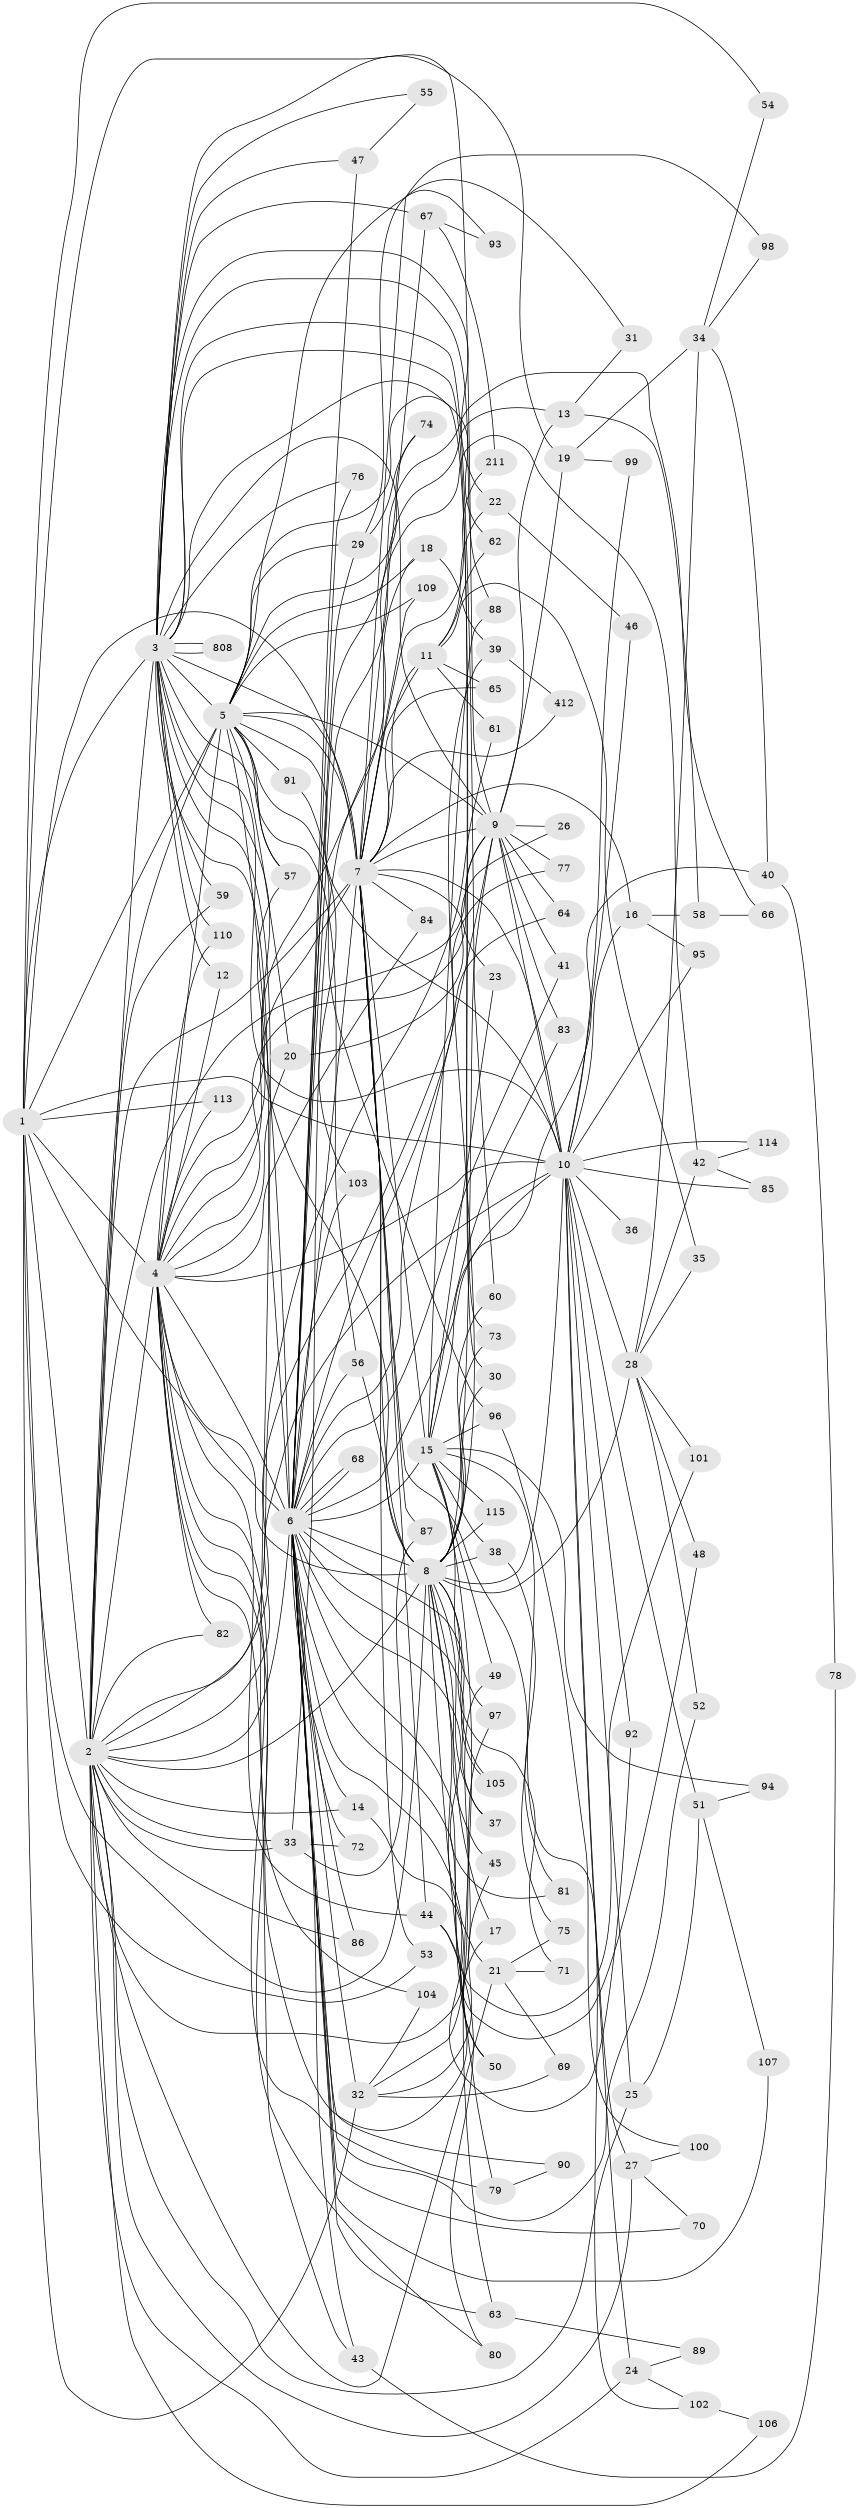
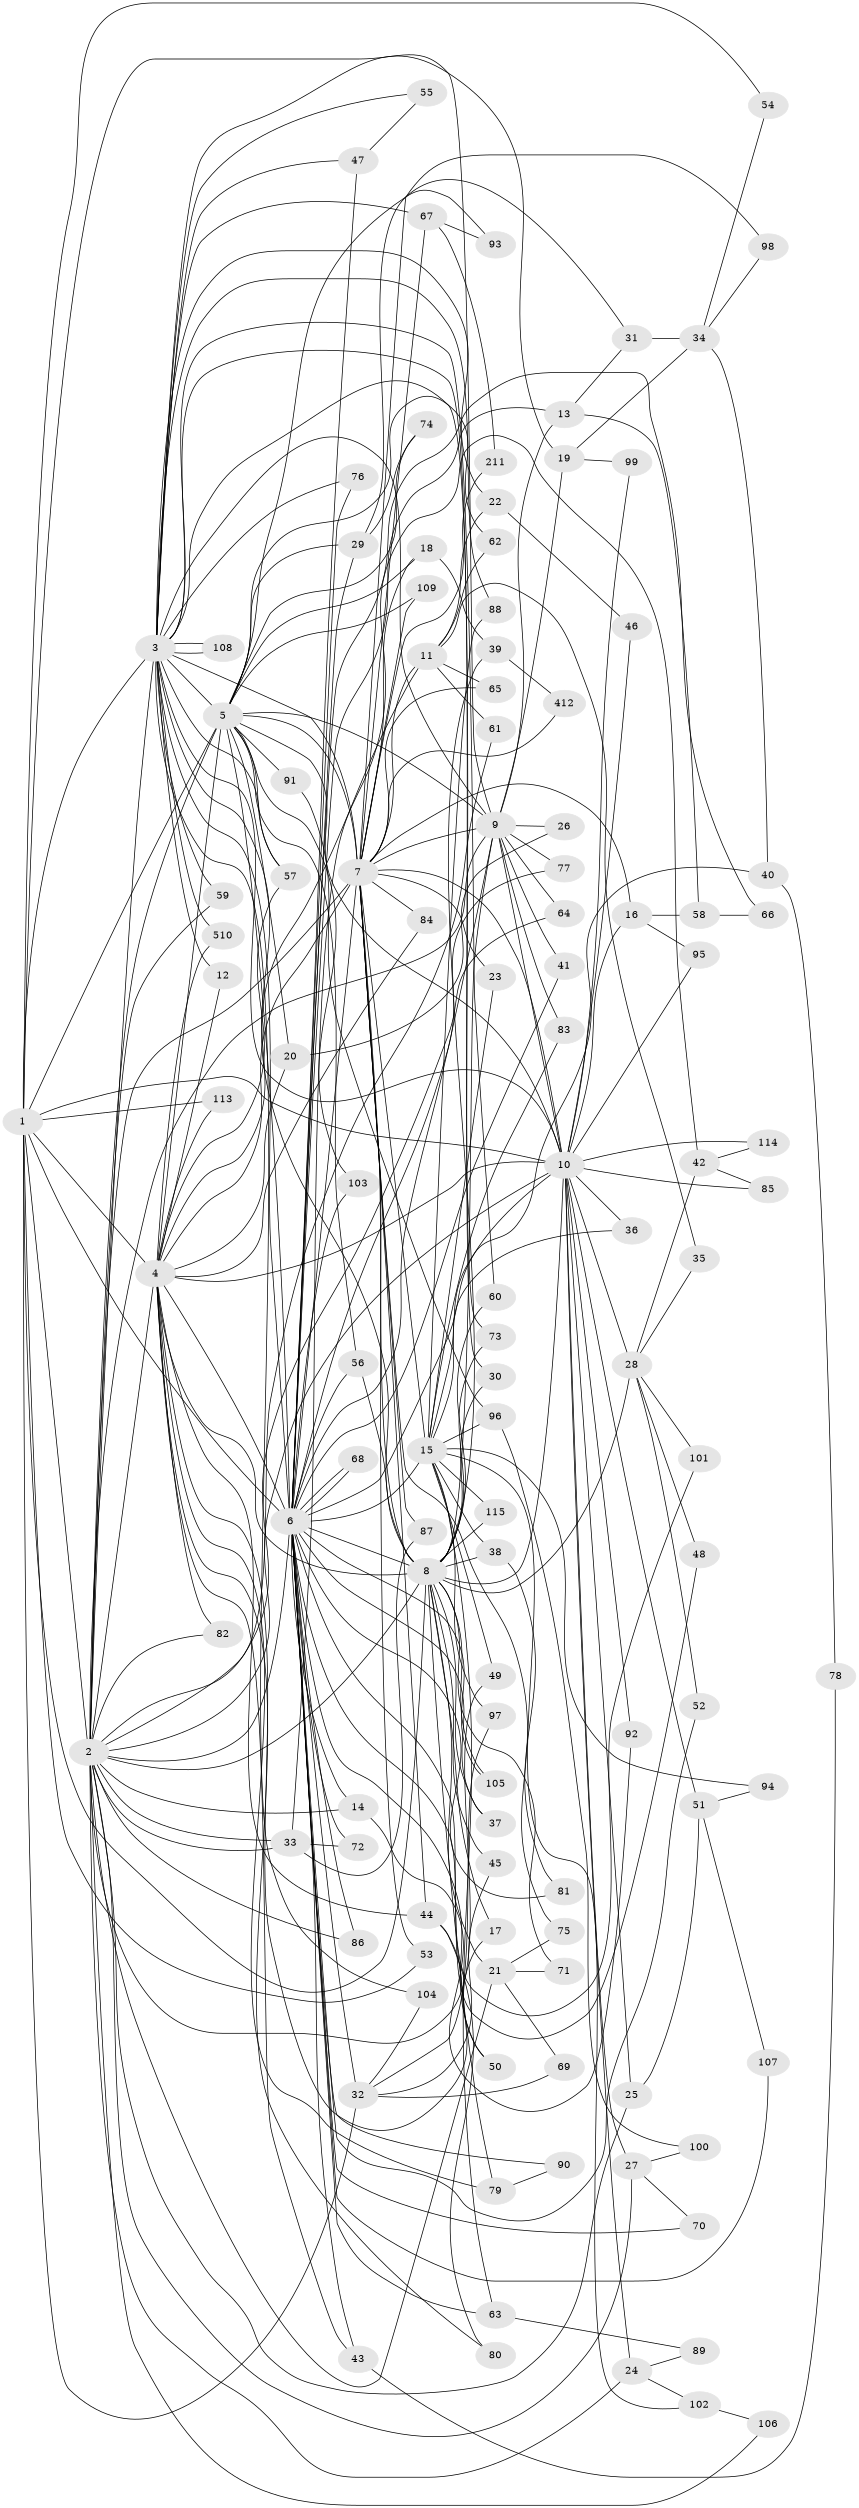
(223, 648) -> (223, 648)
(91, 671) -> none
(680, 803) -> (666, 339)
(223, 936) -> (223, 936)
(293, 1016) -> none
none -> (479, 1274)
